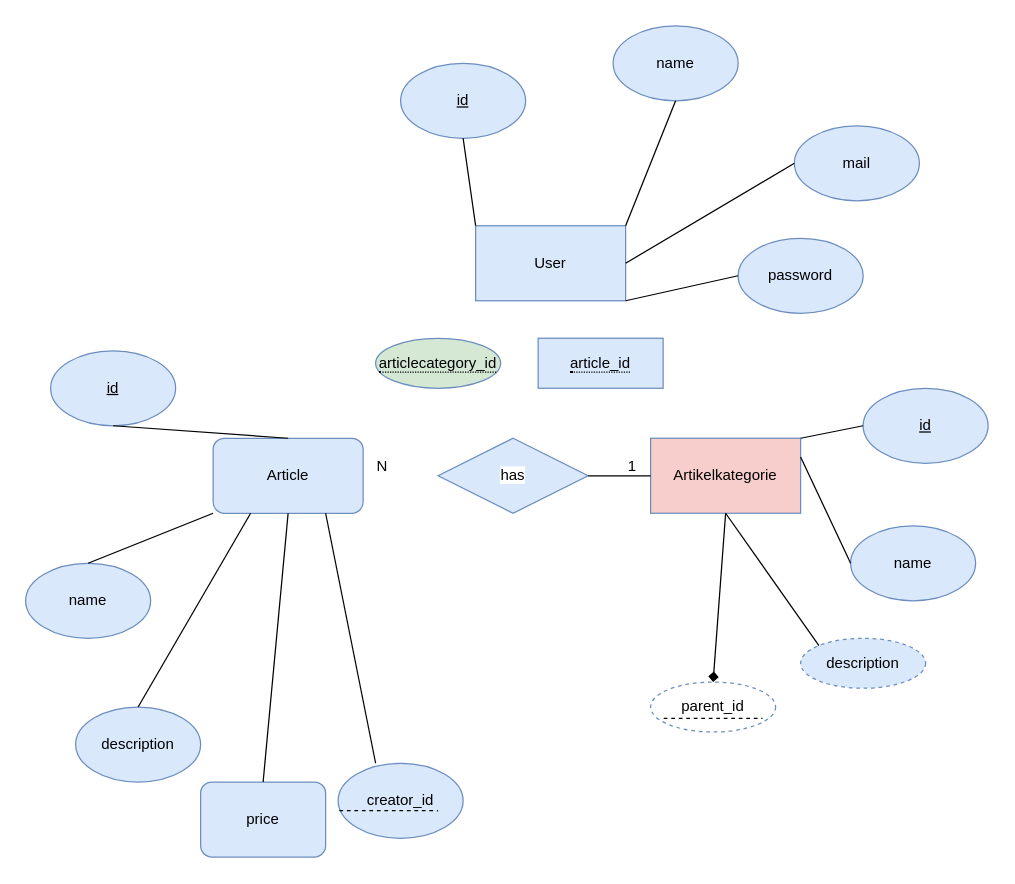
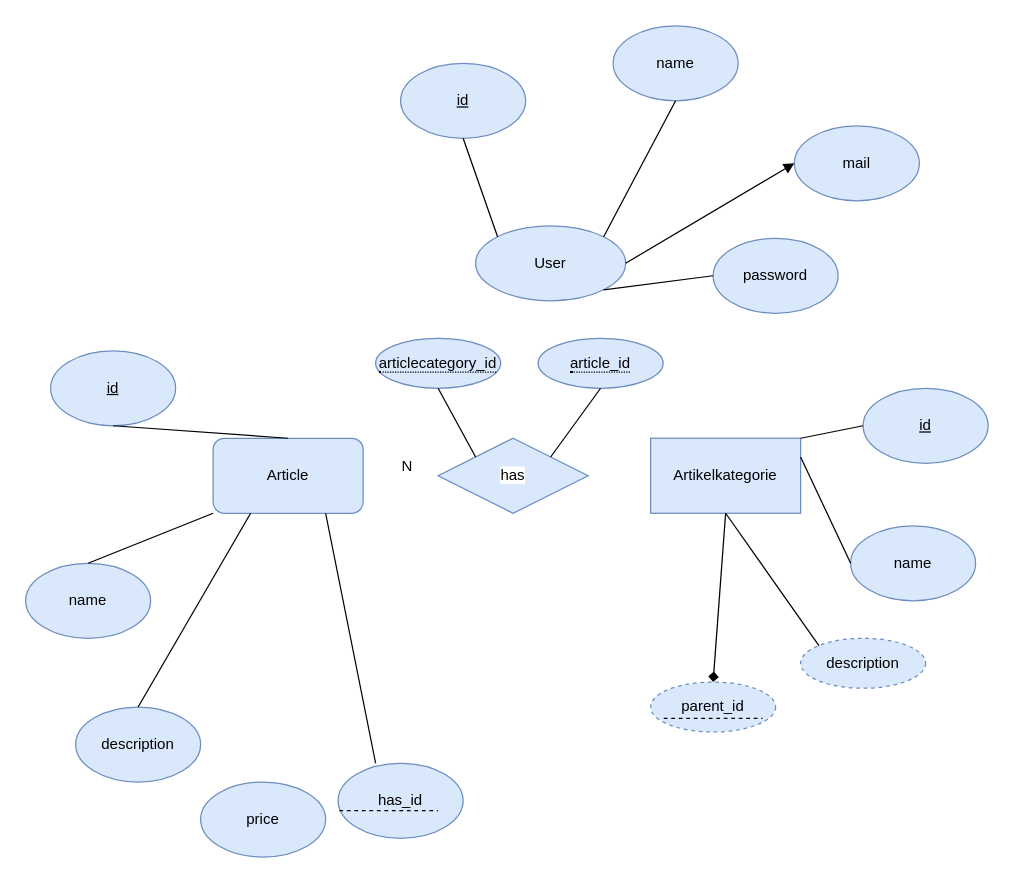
(789, 166) -> (785, 169)
(551, 263) -> (551, 263)
(801, 276) -> (776, 276)
(438, 363) -> (438, 363)
(601, 363) -> (601, 363)
none -> (576, 422)
none -> (457, 423)
(382, 467) -> (407, 467)
(632, 467) -> none
(619, 476) -> none
(726, 476) -> (726, 476)
(276, 647) -> none
(713, 707) -> (713, 707)
(401, 801) -> (401, 801)
(263, 819) -> (263, 819)
